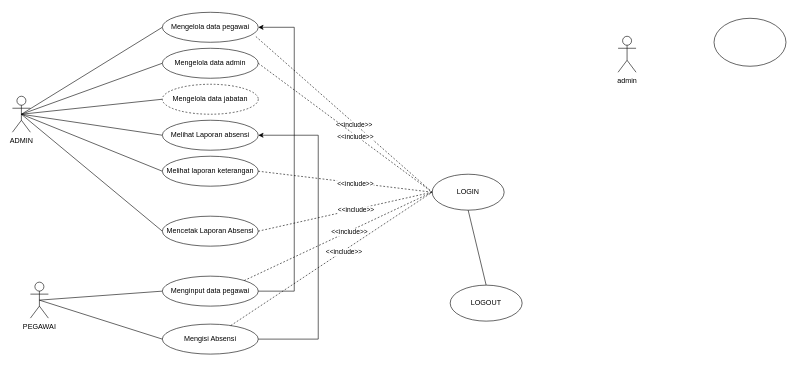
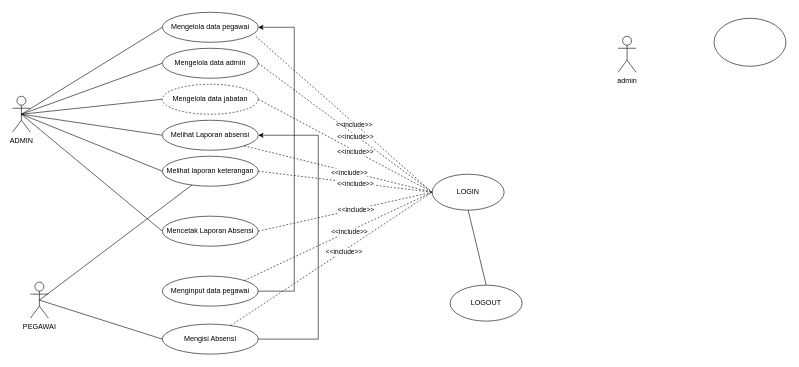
none -> (342, 144)
none -> (304, 161)
(104, 296) -> (116, 242)
